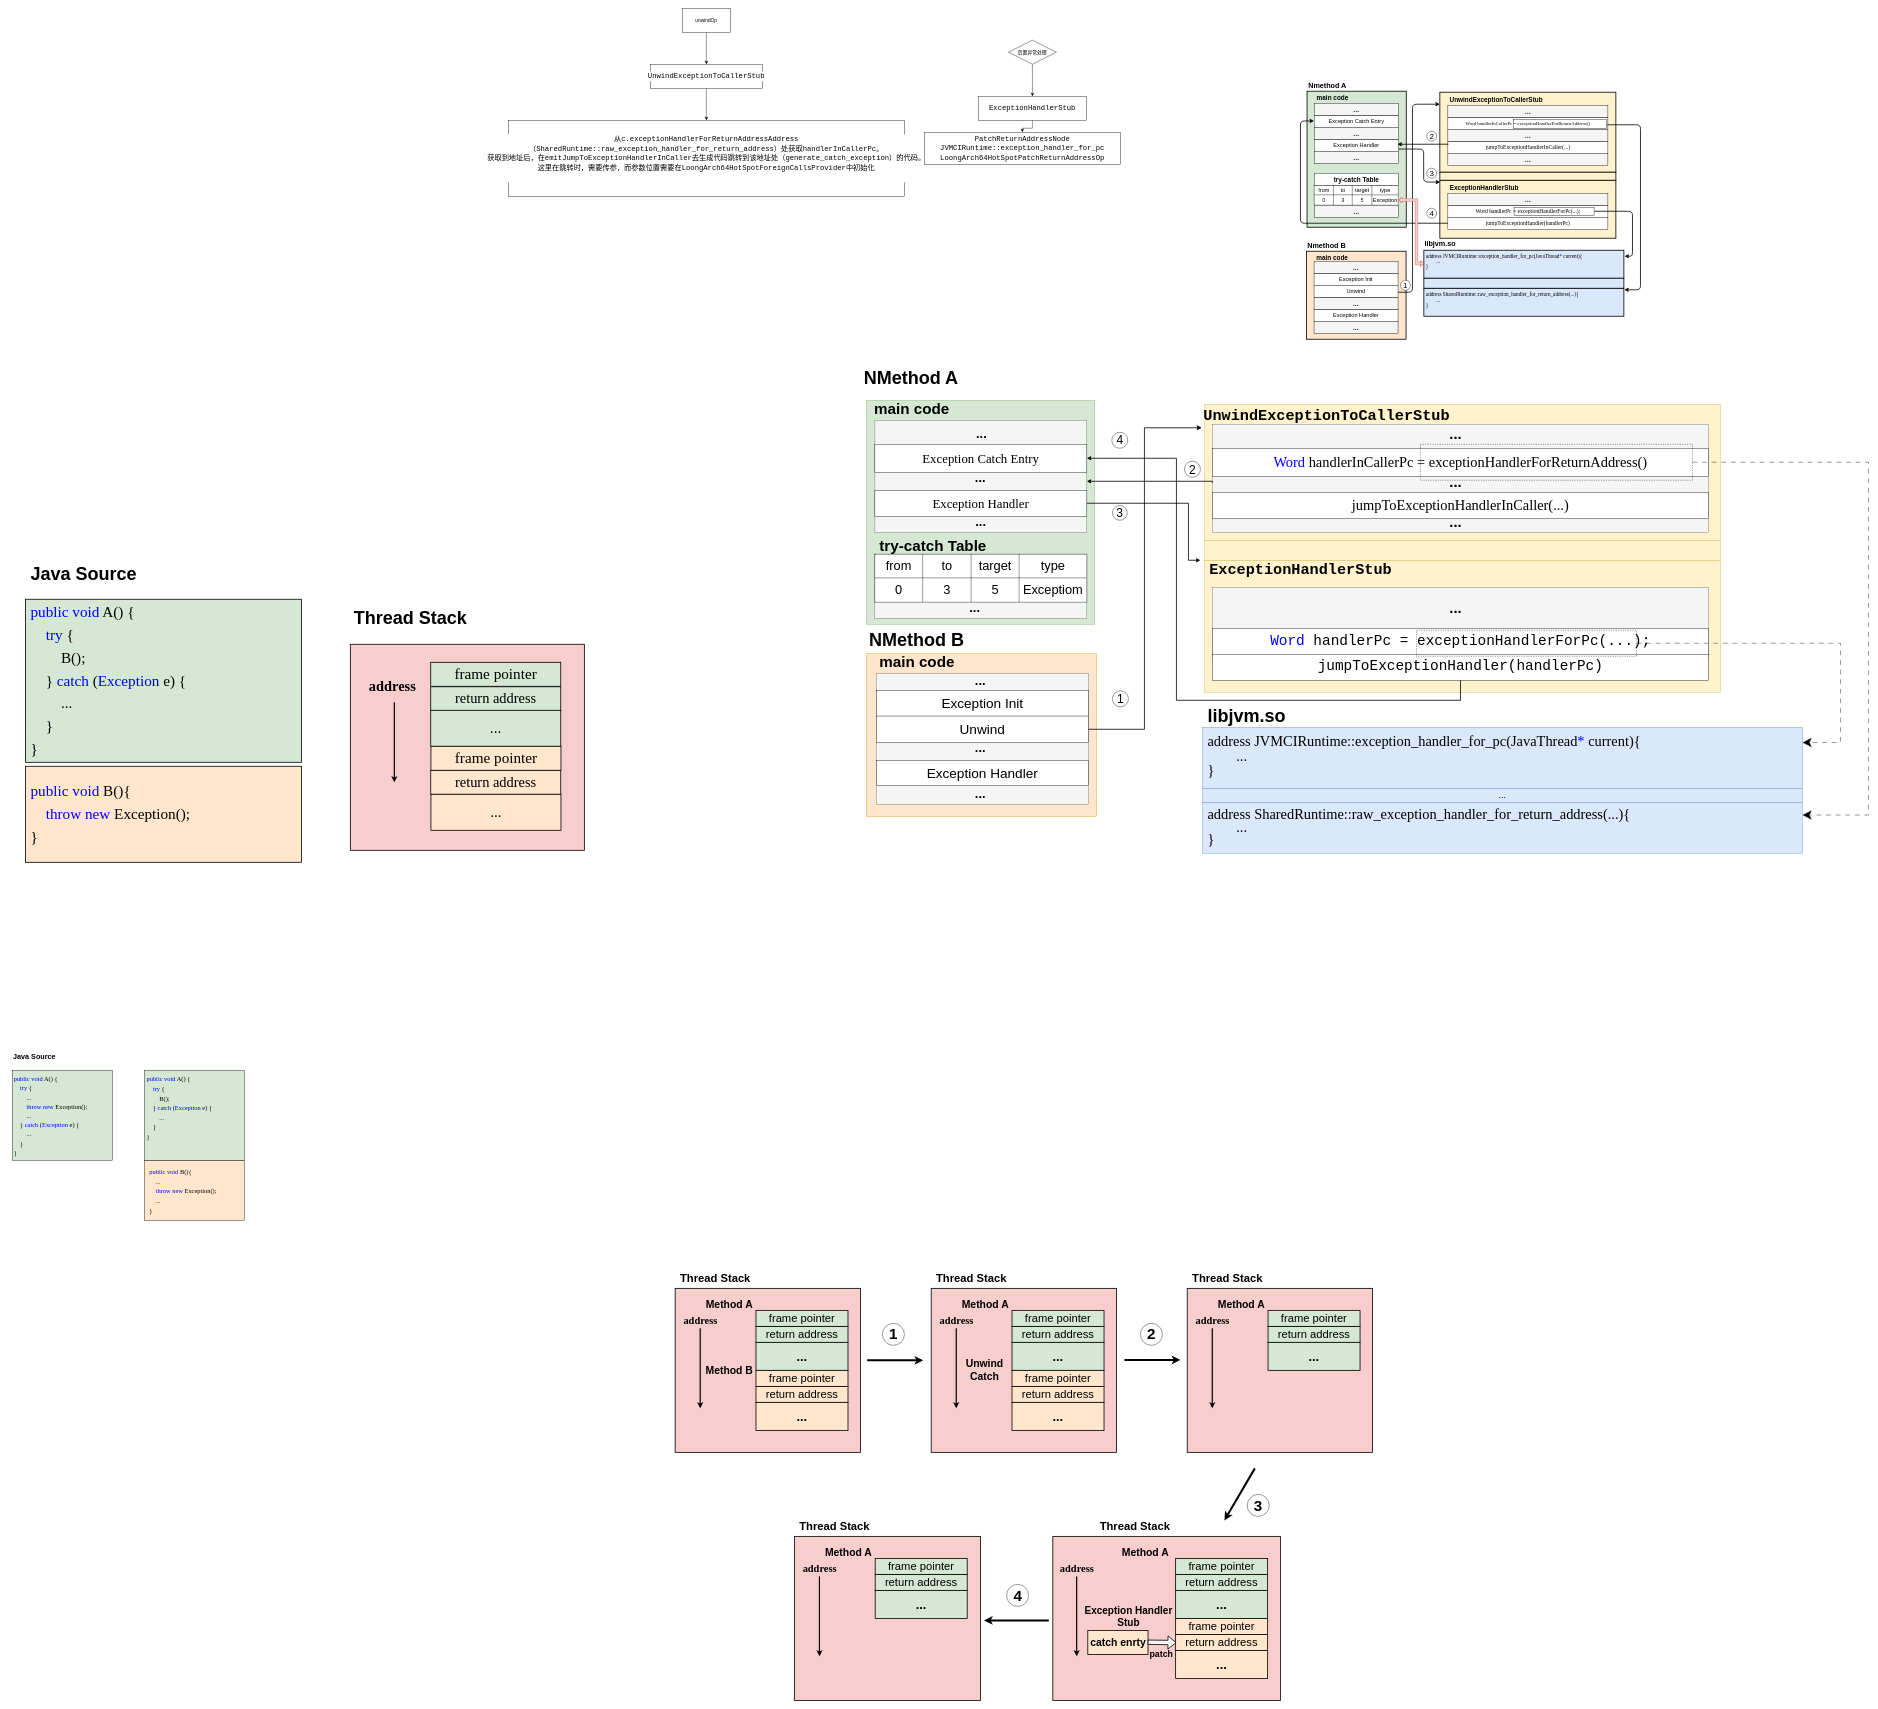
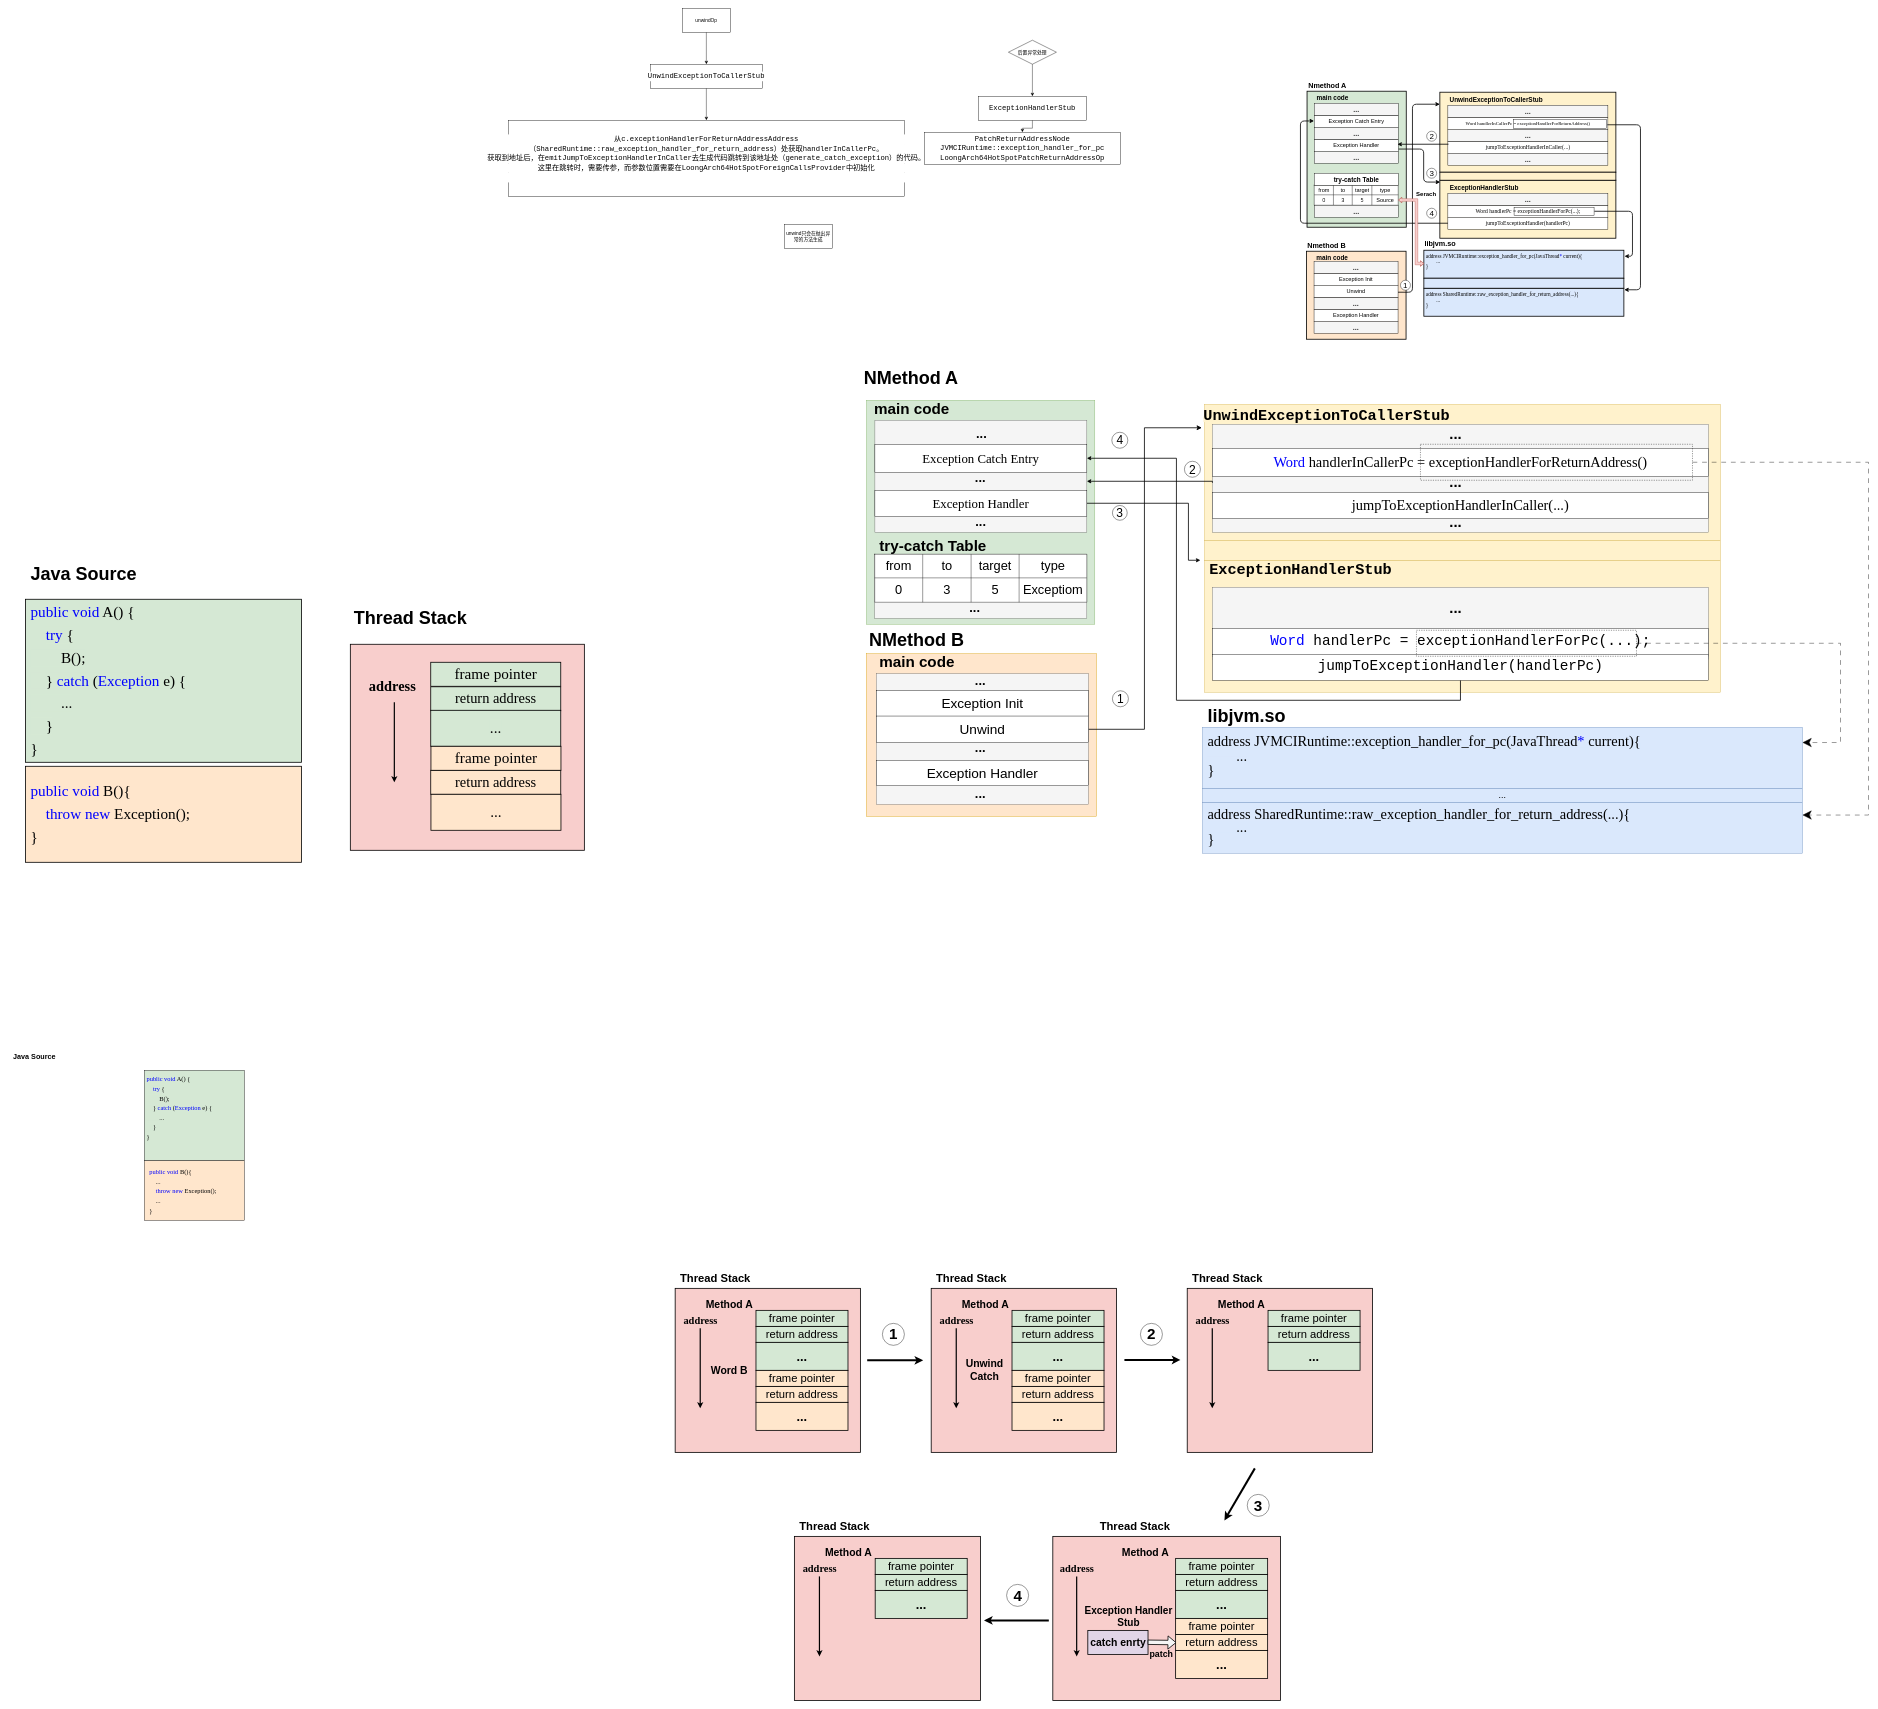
none -> (1426, 194)
(1385, 200) -> (1385, 200)
none -> (808, 236)
(62, 1115) -> none
(729, 1370) -> (729, 1370)
(1118, 1642) -> (1118, 1642)
